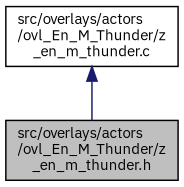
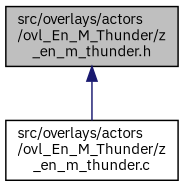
(92, 101) -> (92, 101)
